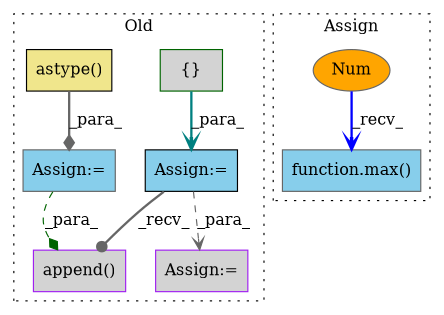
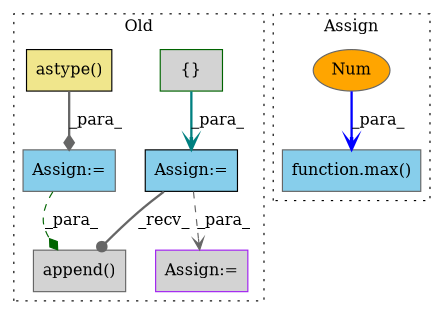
(378, 120) -> (378, 120)
(80, 271) -> (80, 271)
